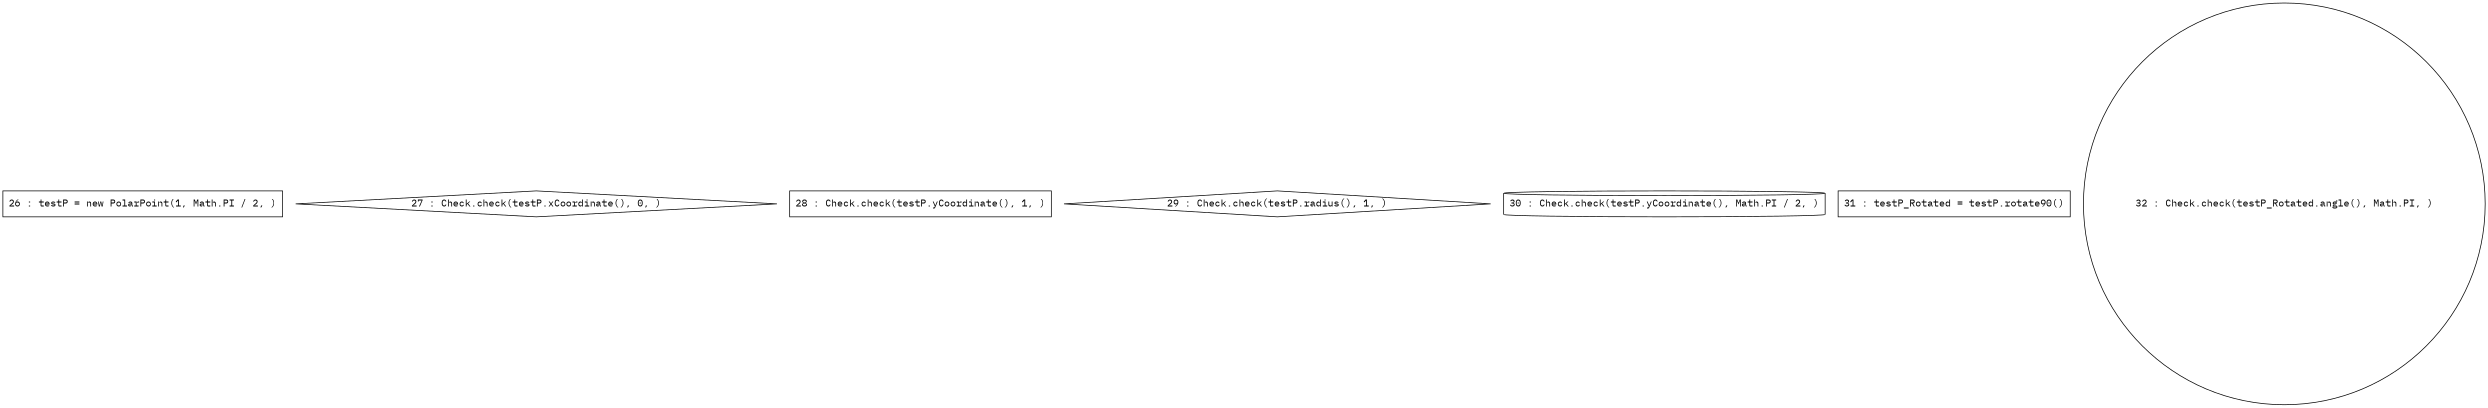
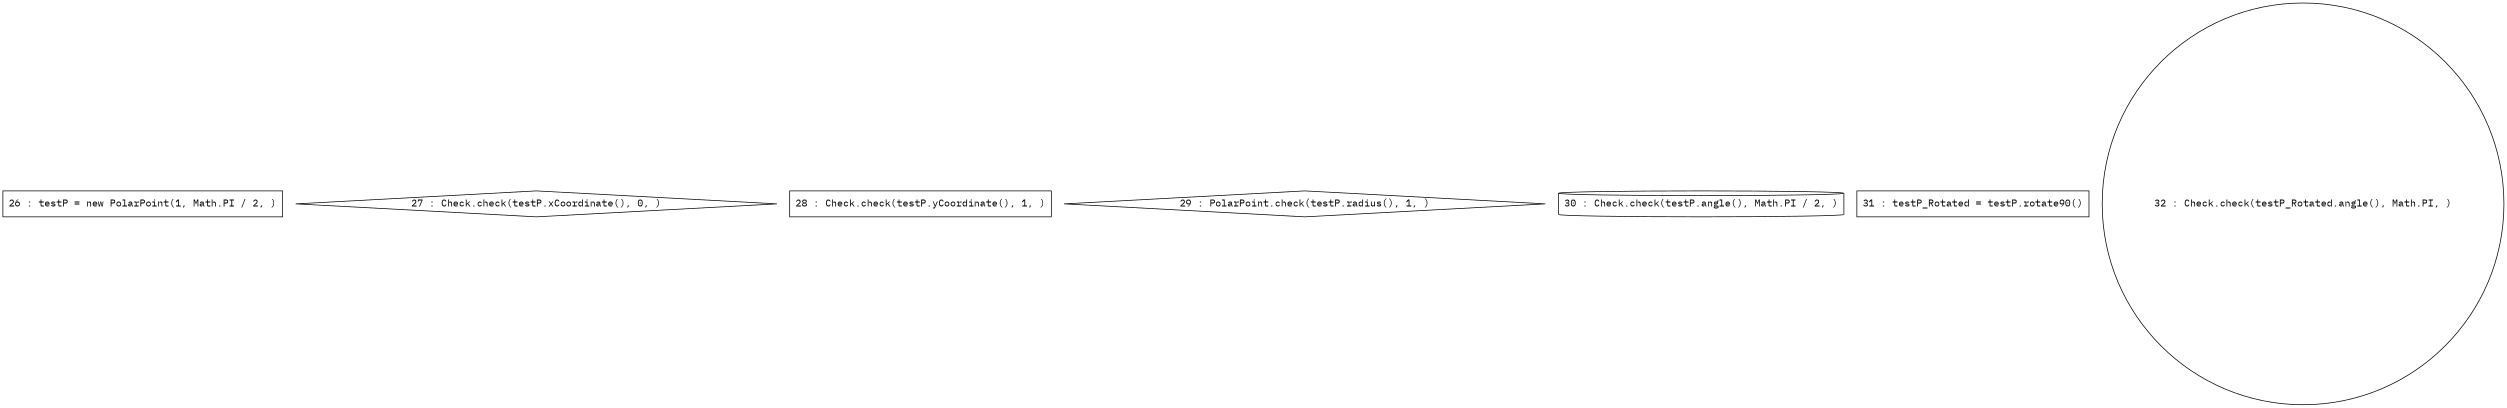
(1277, 204) -> (1305, 204)
(1664, 204) -> (1701, 204)
